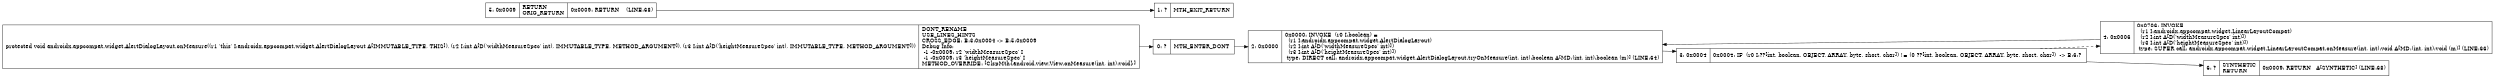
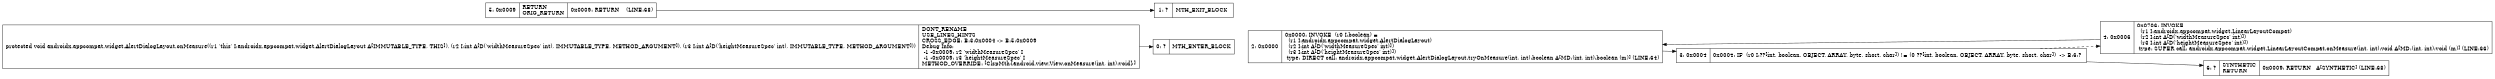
(1202, 10) -> (1202, 10)
(1202, 47) -> (1202, 47)
(1239, 47) -> none
